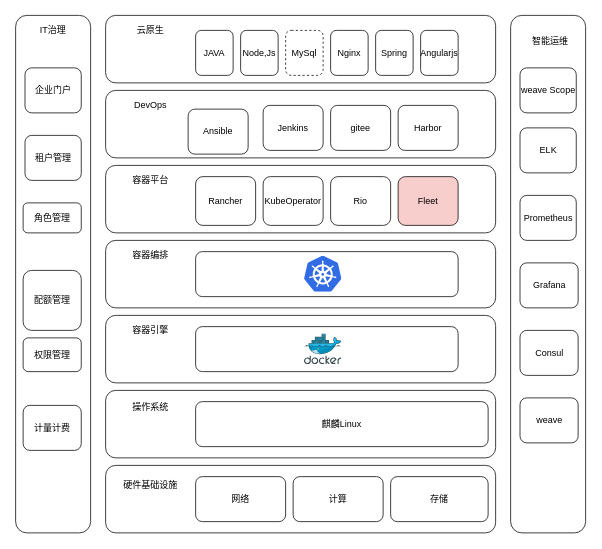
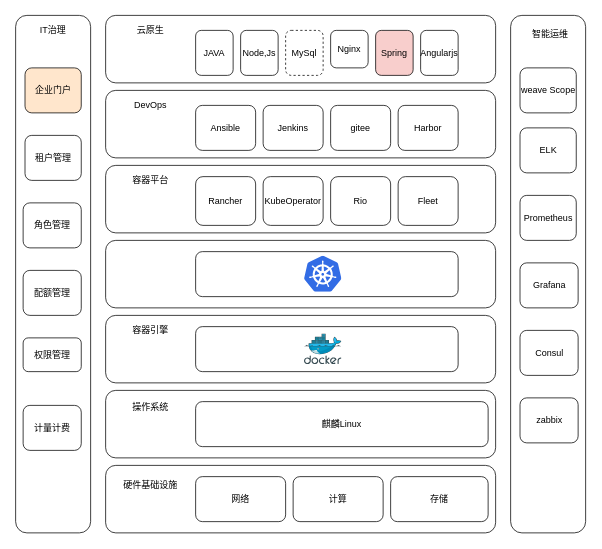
(550, 42) -> (550, 34)
(349, 53) -> (349, 49)
(394, 53) -> (394, 53)
(53, 90) -> (53, 90)
(218, 132) -> (225, 128)
(428, 201) -> (428, 201)
(52, 218) -> (52, 225)
(150, 255) -> none
(52, 300) -> (52, 293)
(549, 420) -> (549, 420)
